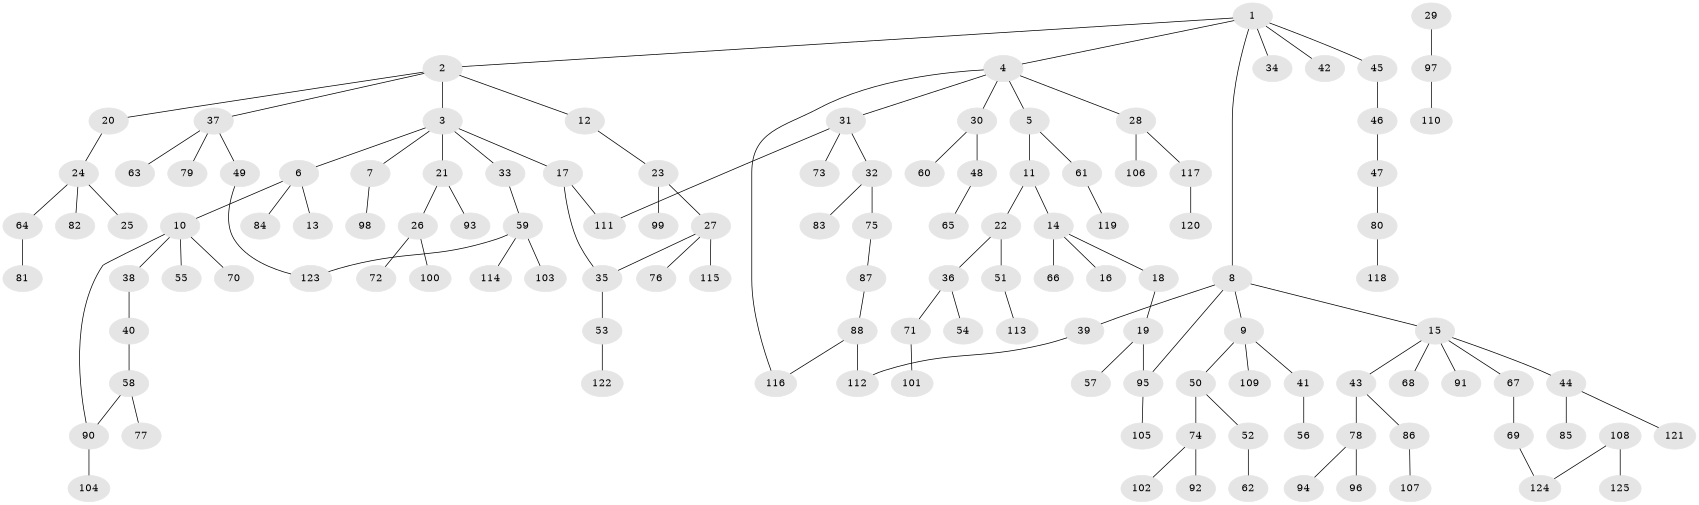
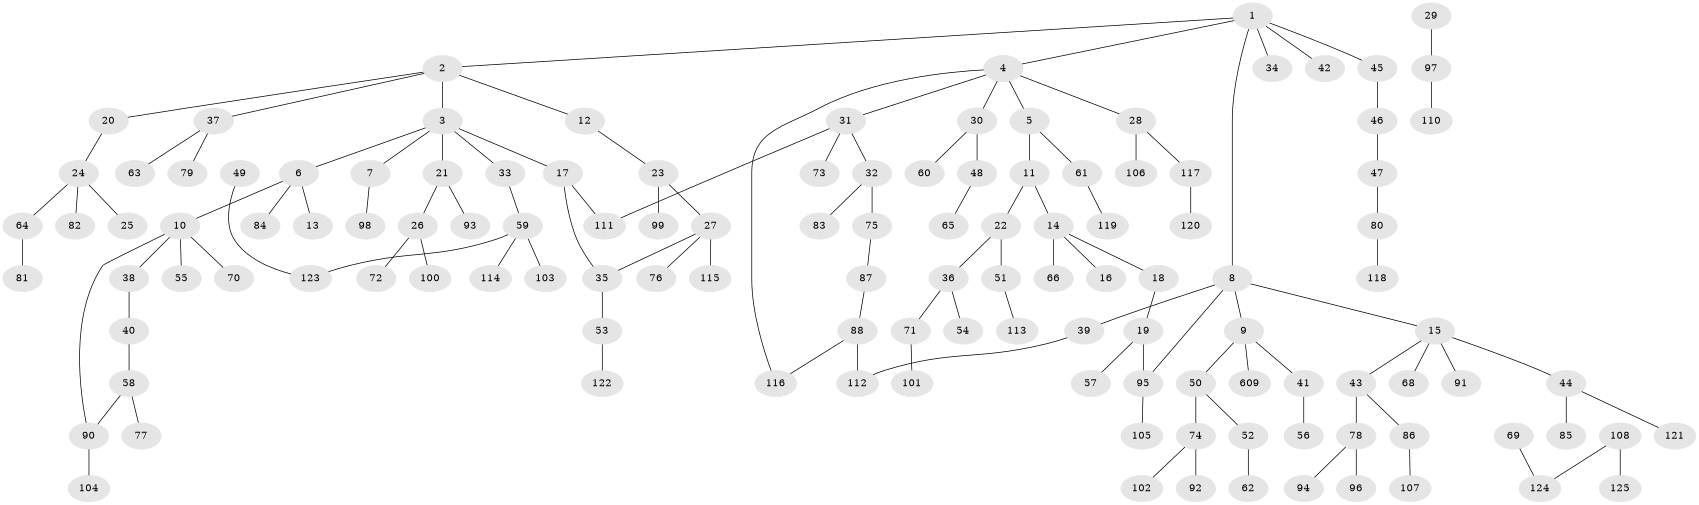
(227, 147) -> none
(1250, 384) -> (1250, 384)
(1514, 384) -> none
